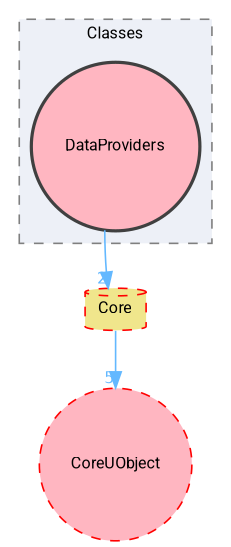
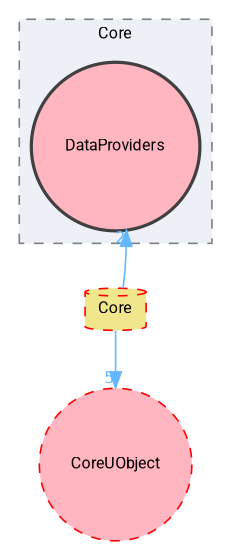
(116, 35) -> (116, 35)
(105, 253) -> (125, 267)
